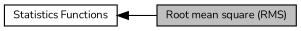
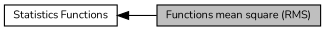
(227, 15) -> (239, 15)
